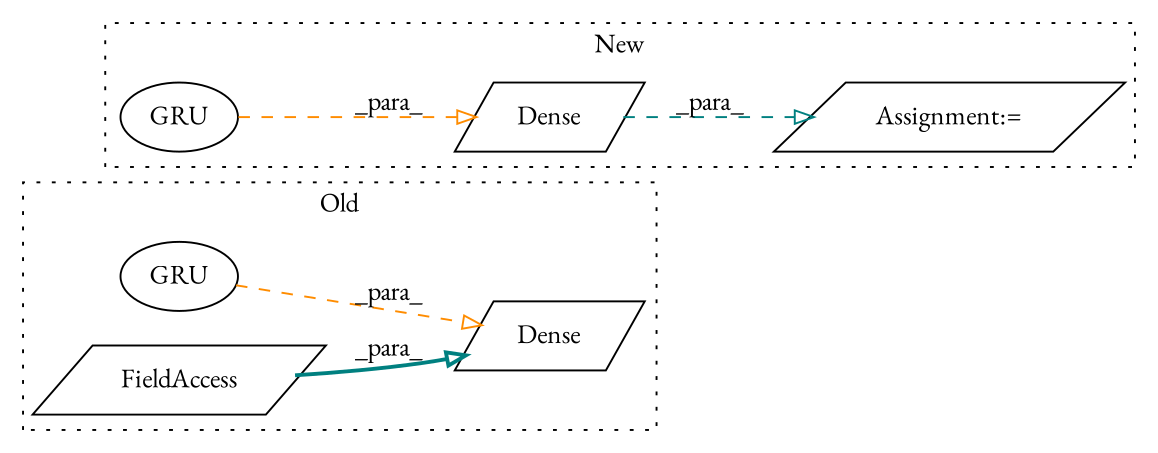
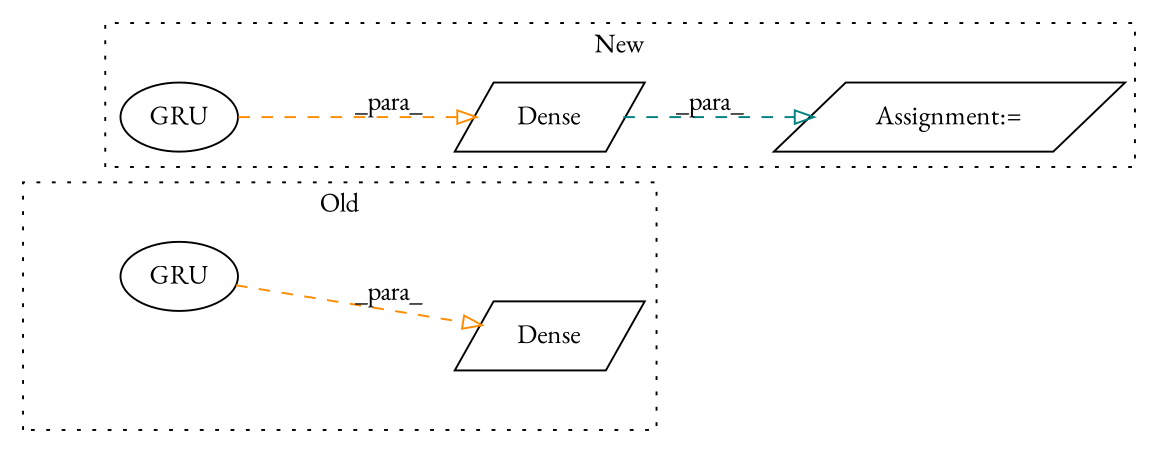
(179, 380) -> none
